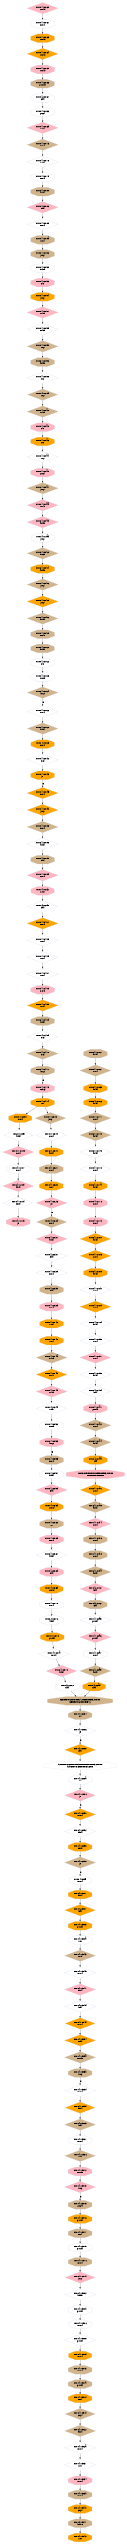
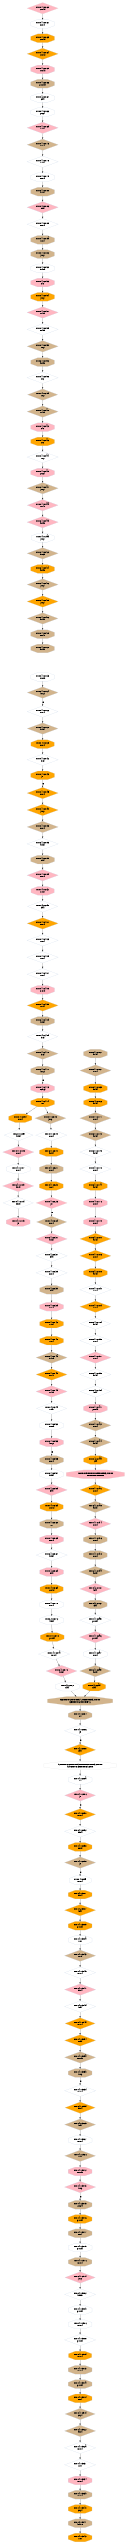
(43, 663) -> none
